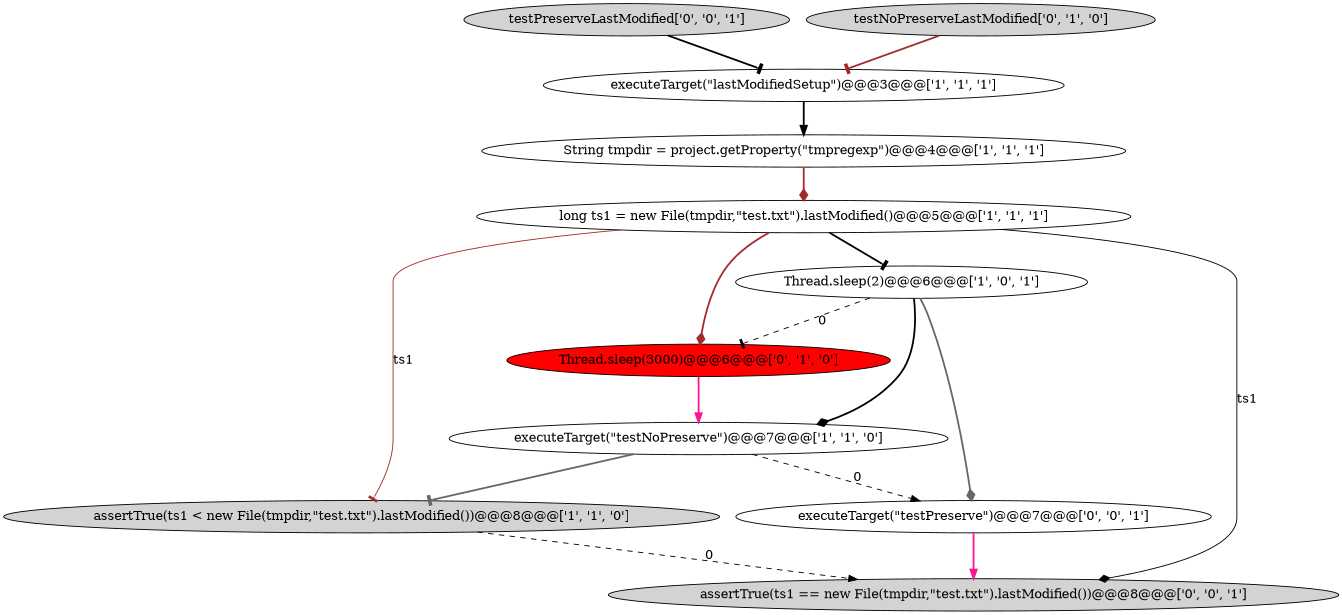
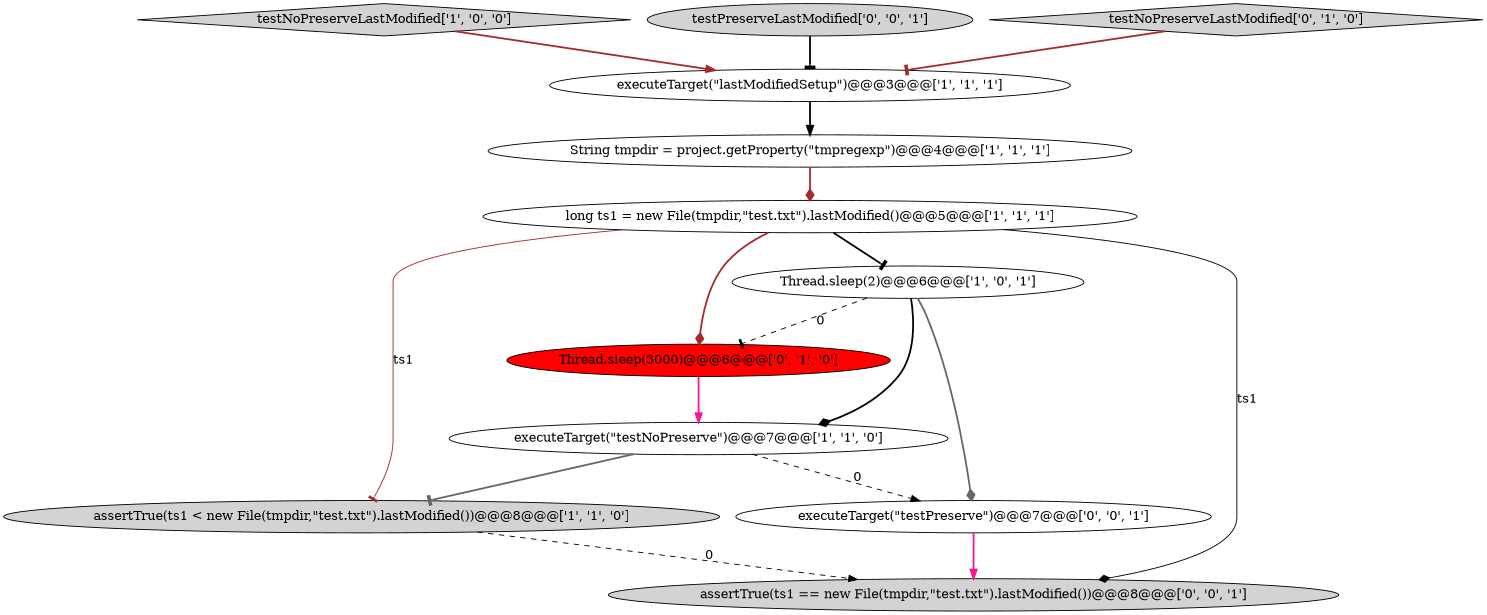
none -> (384, 20)
(981, 20) -> (1236, 20)
